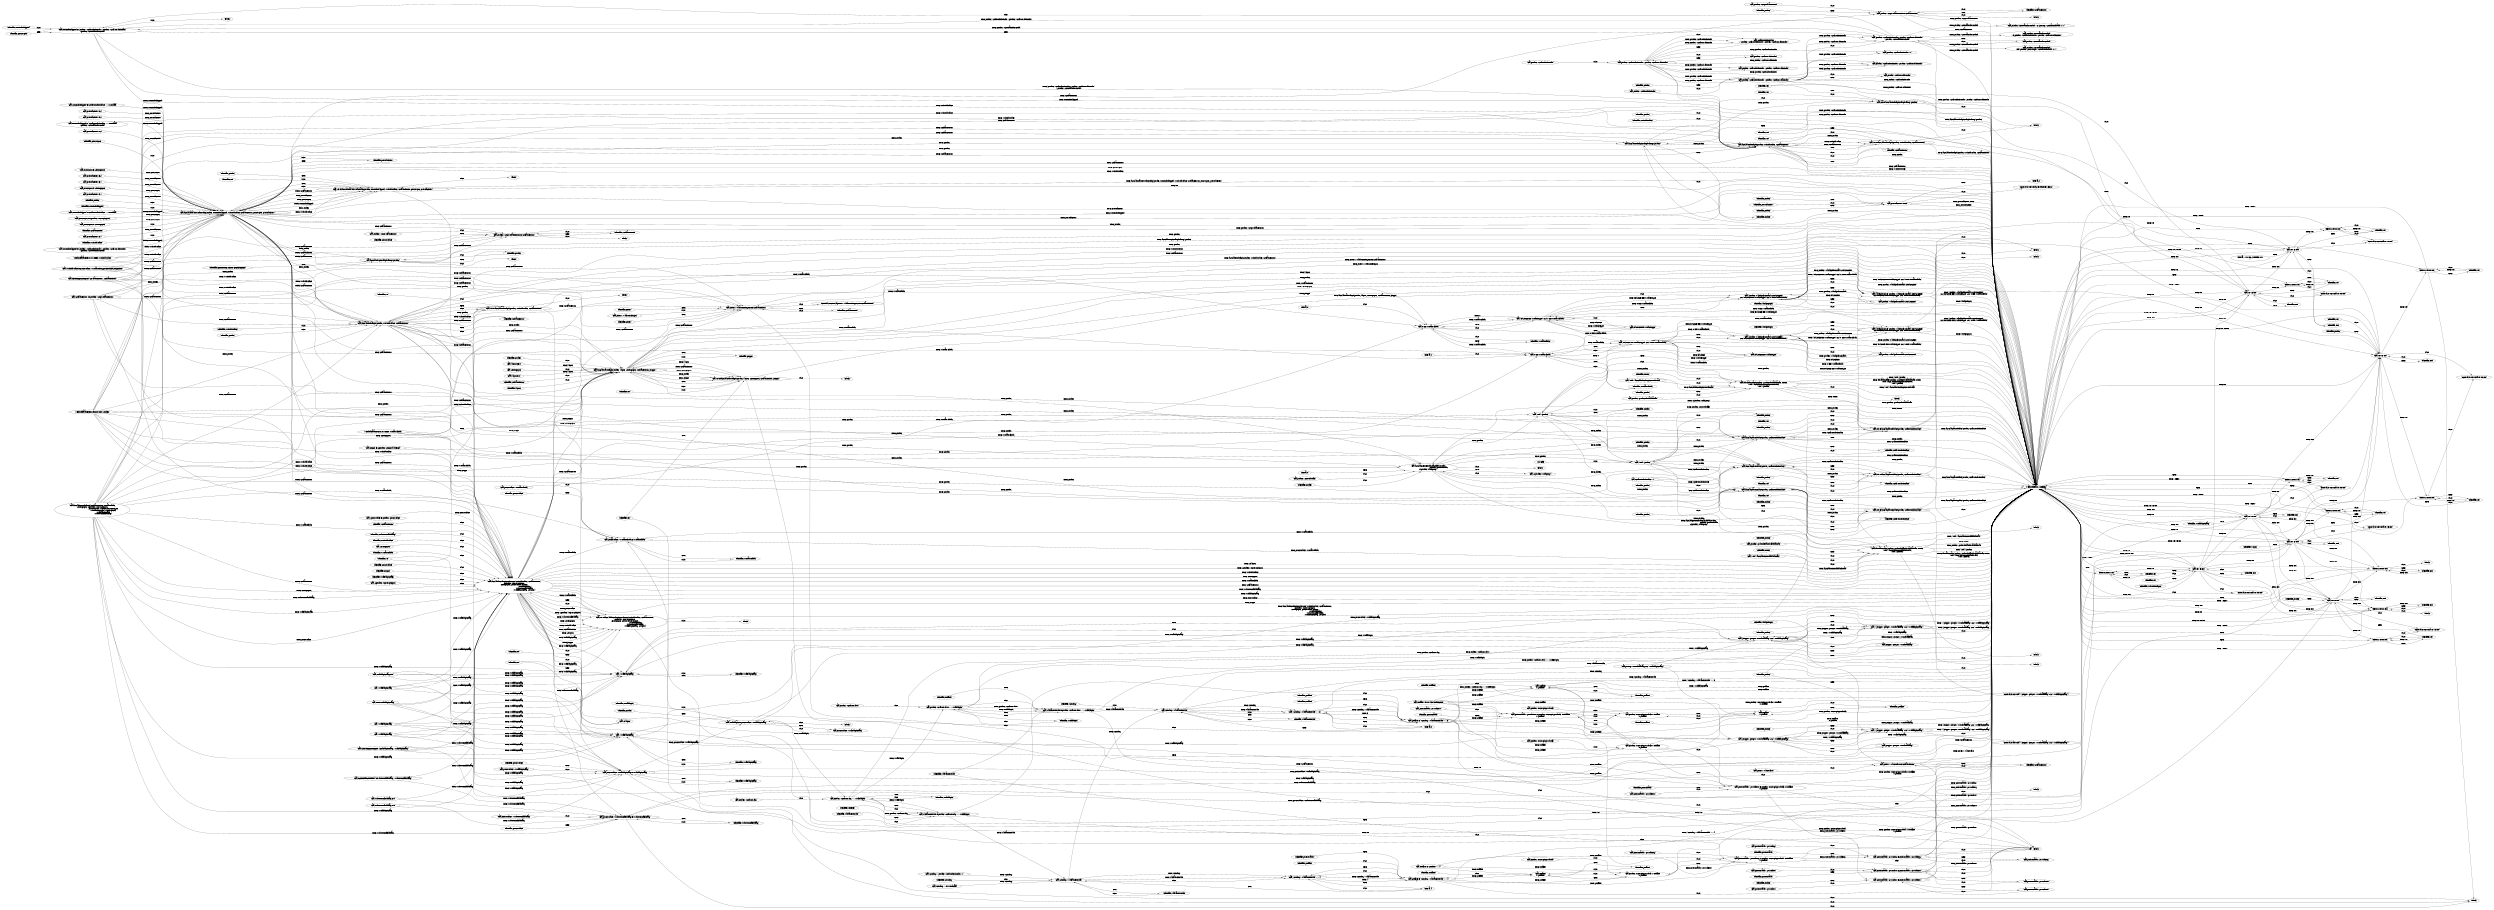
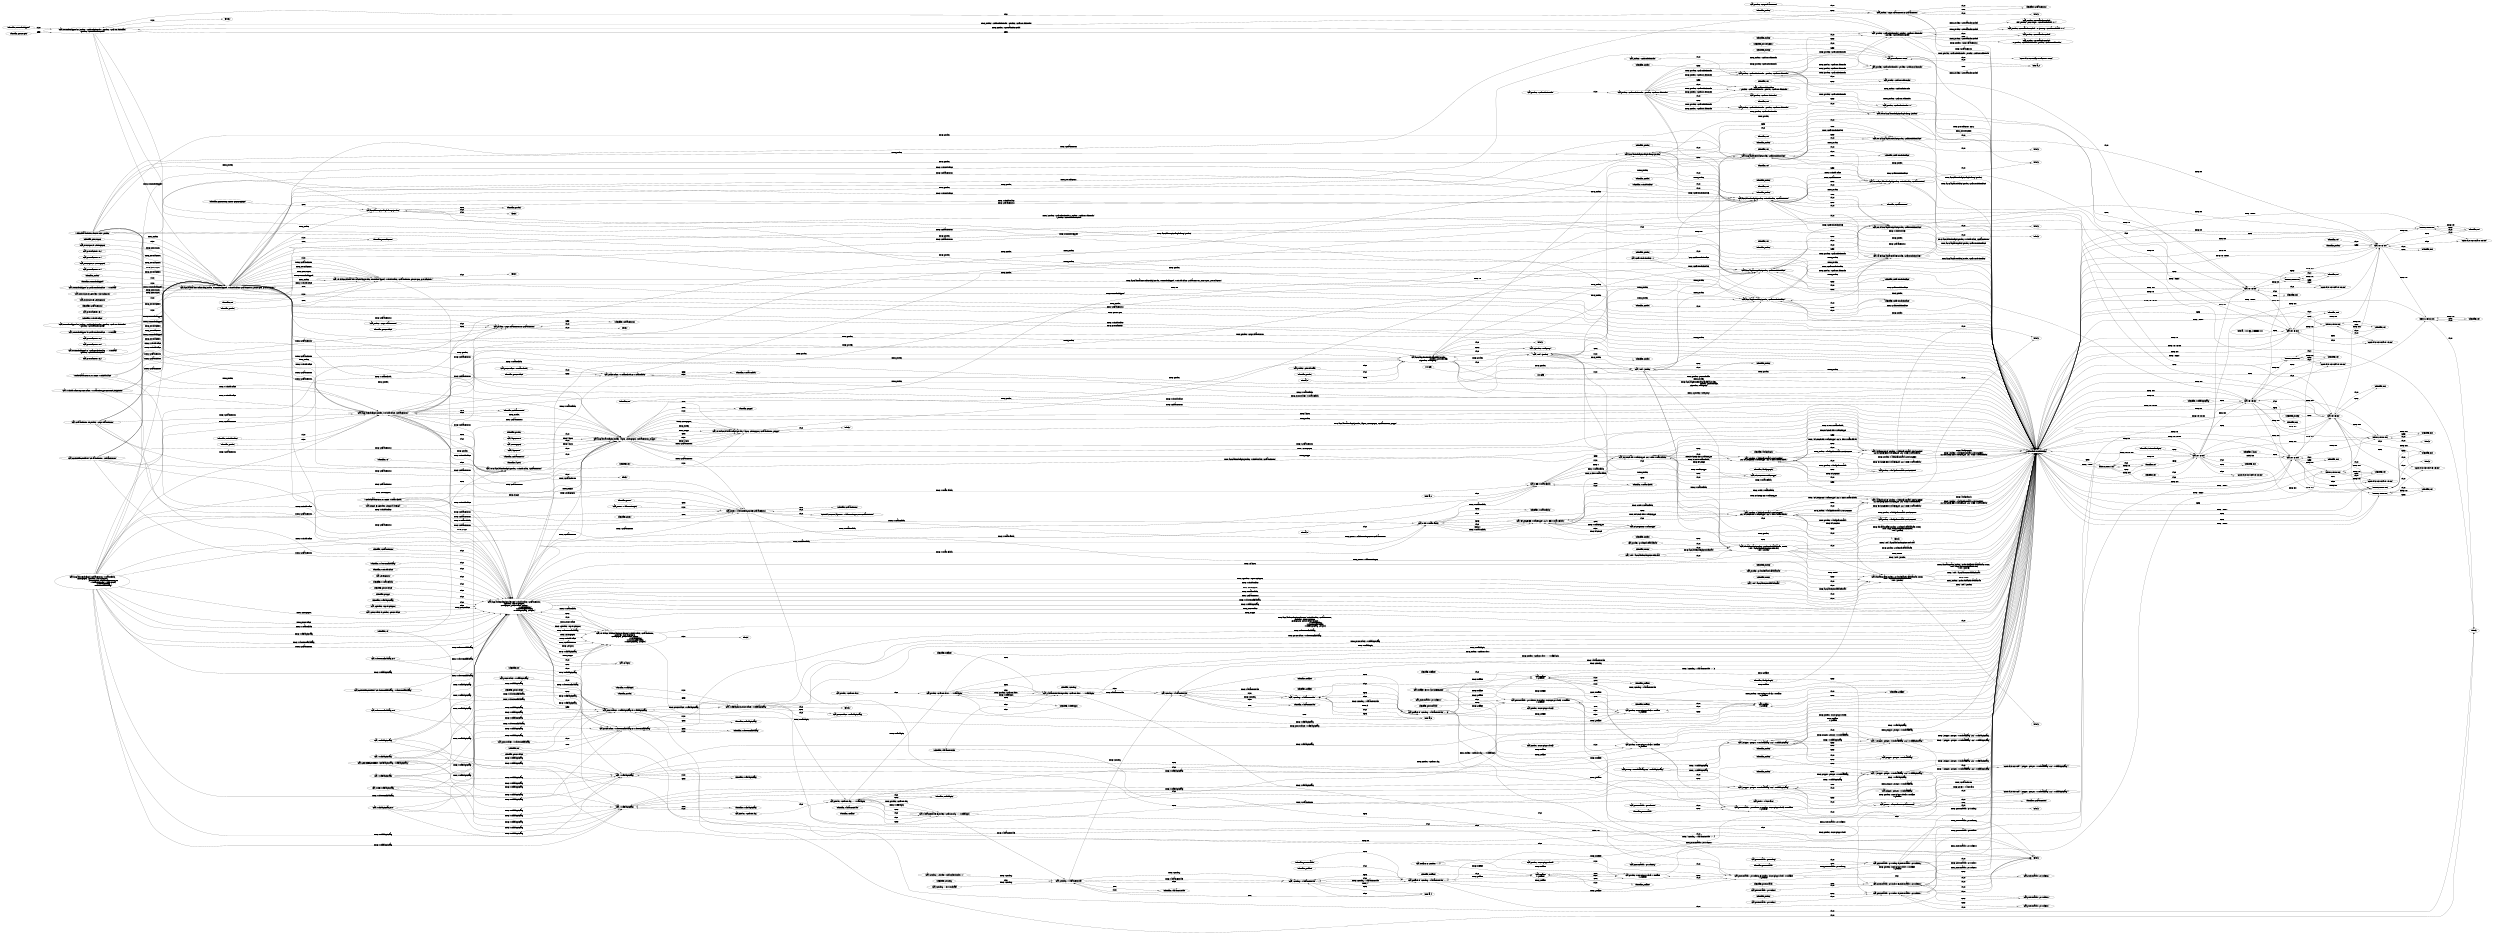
none -> (1971, 62)
none -> (1428, 367)
(2036, 487) -> (2036, 451)
